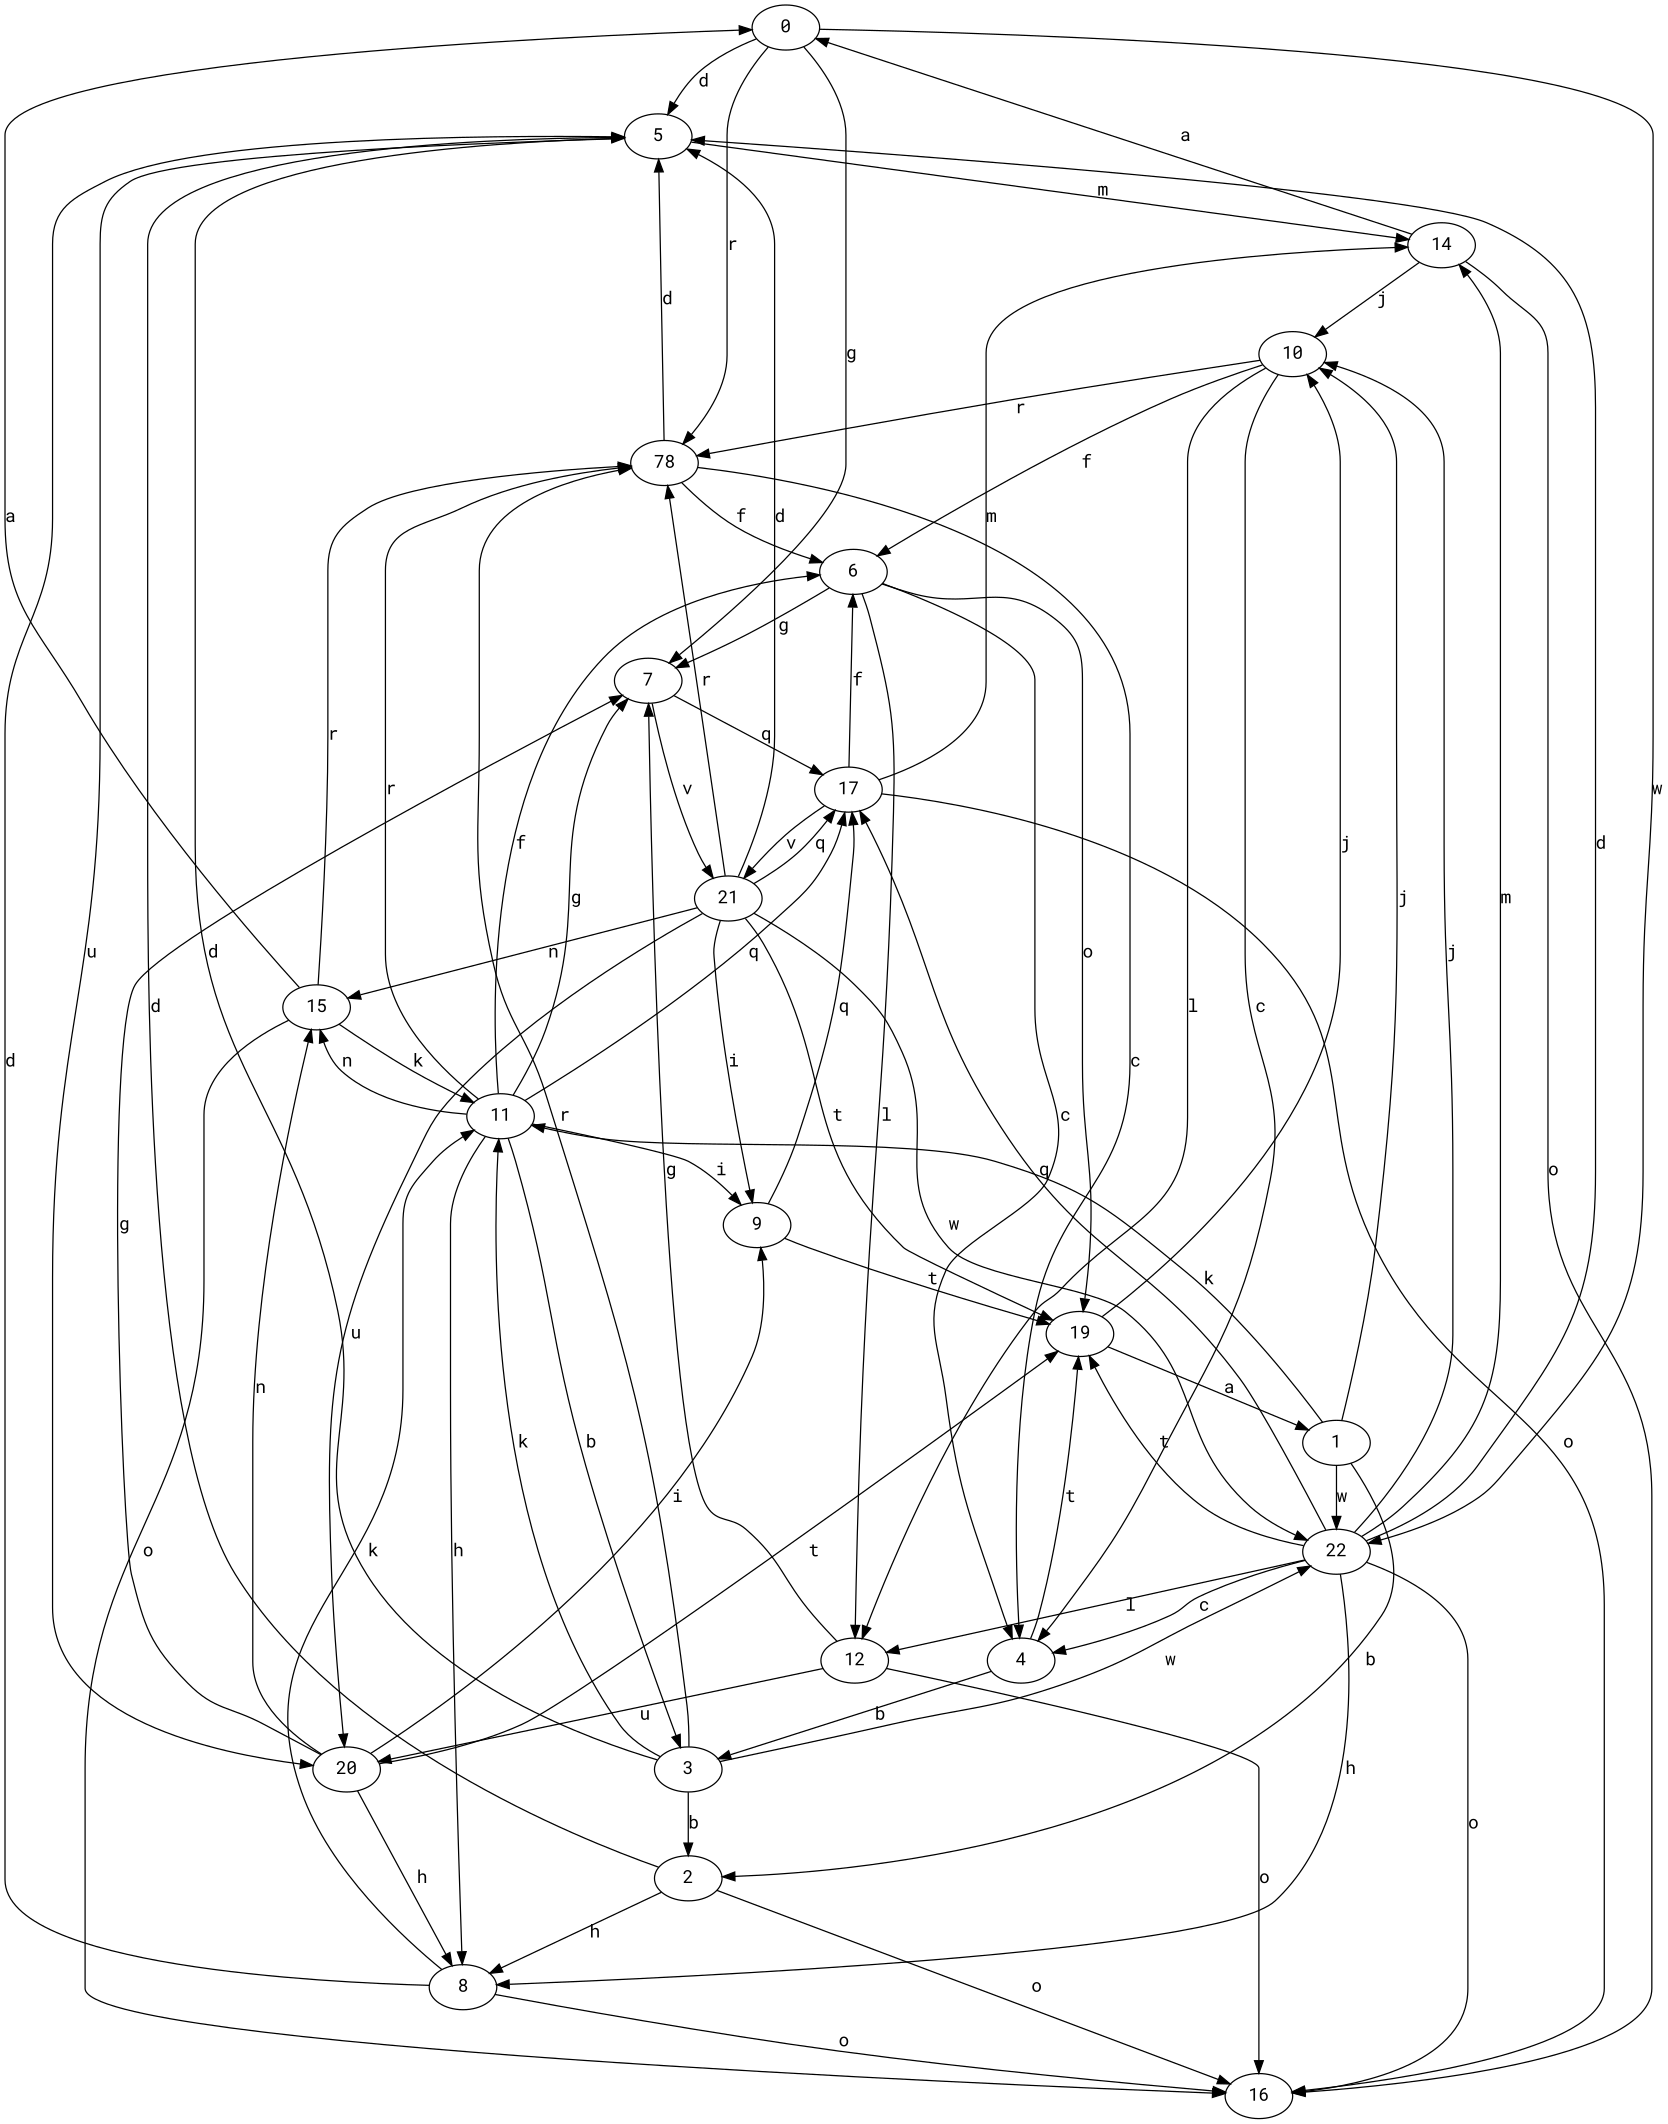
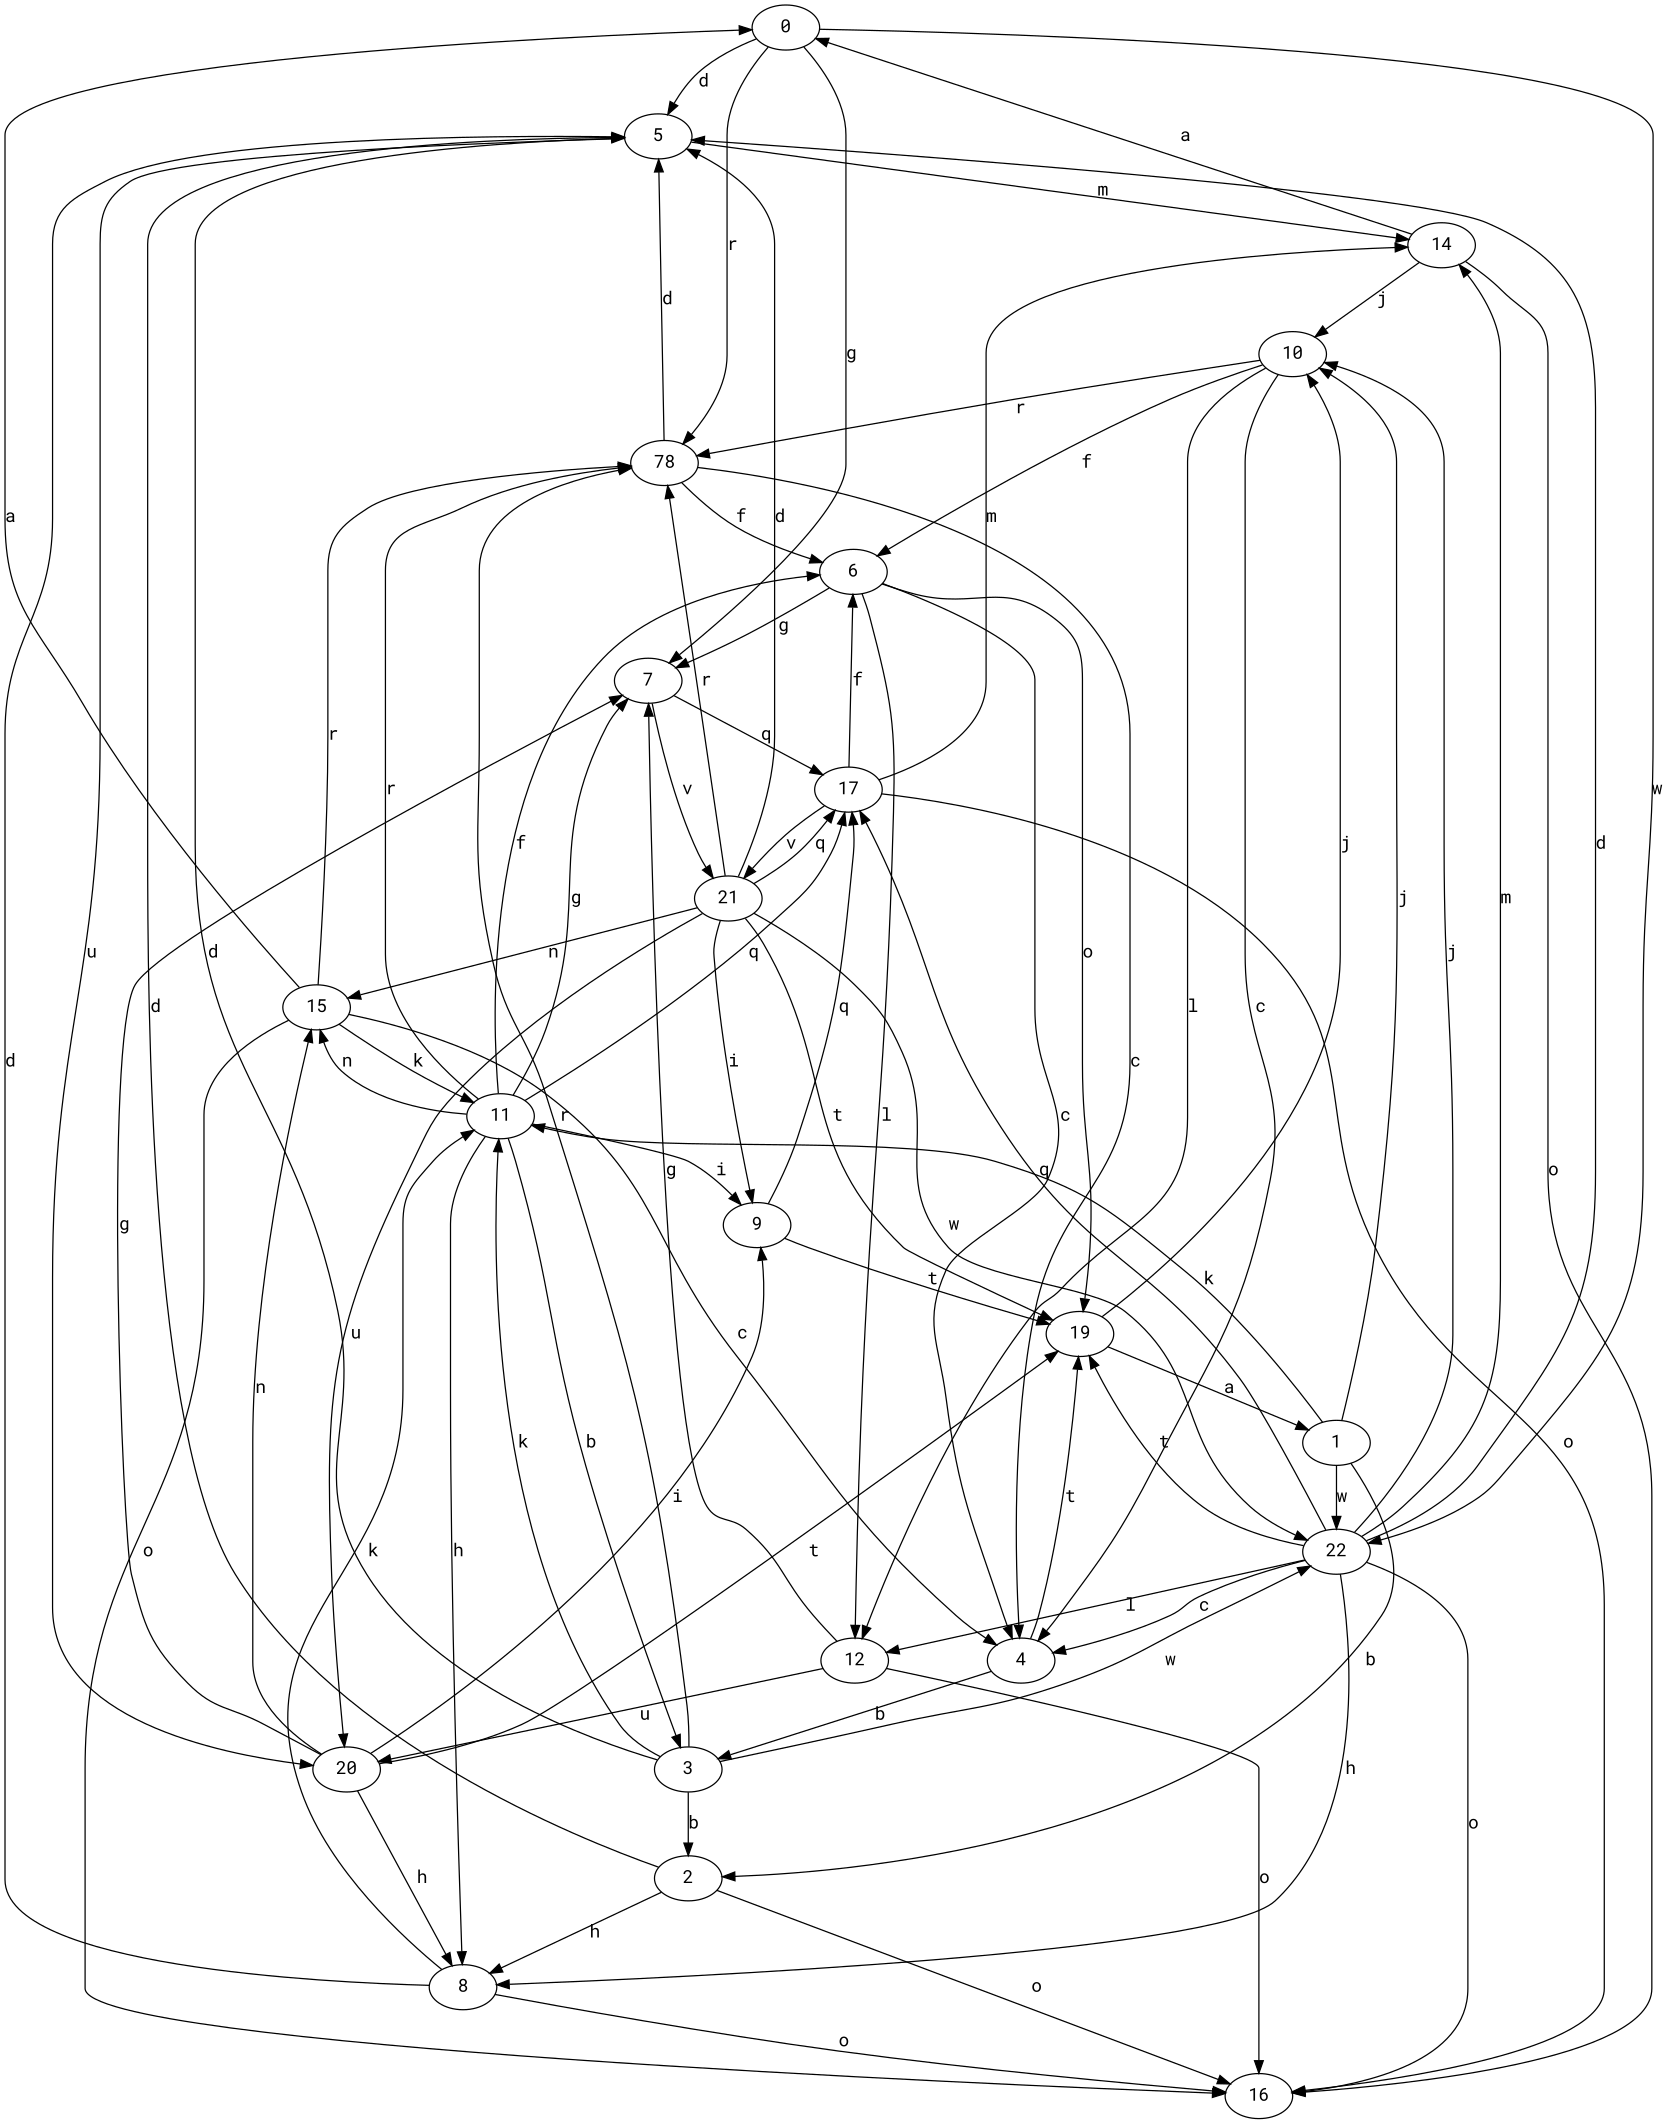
none -> (691, 1289)
